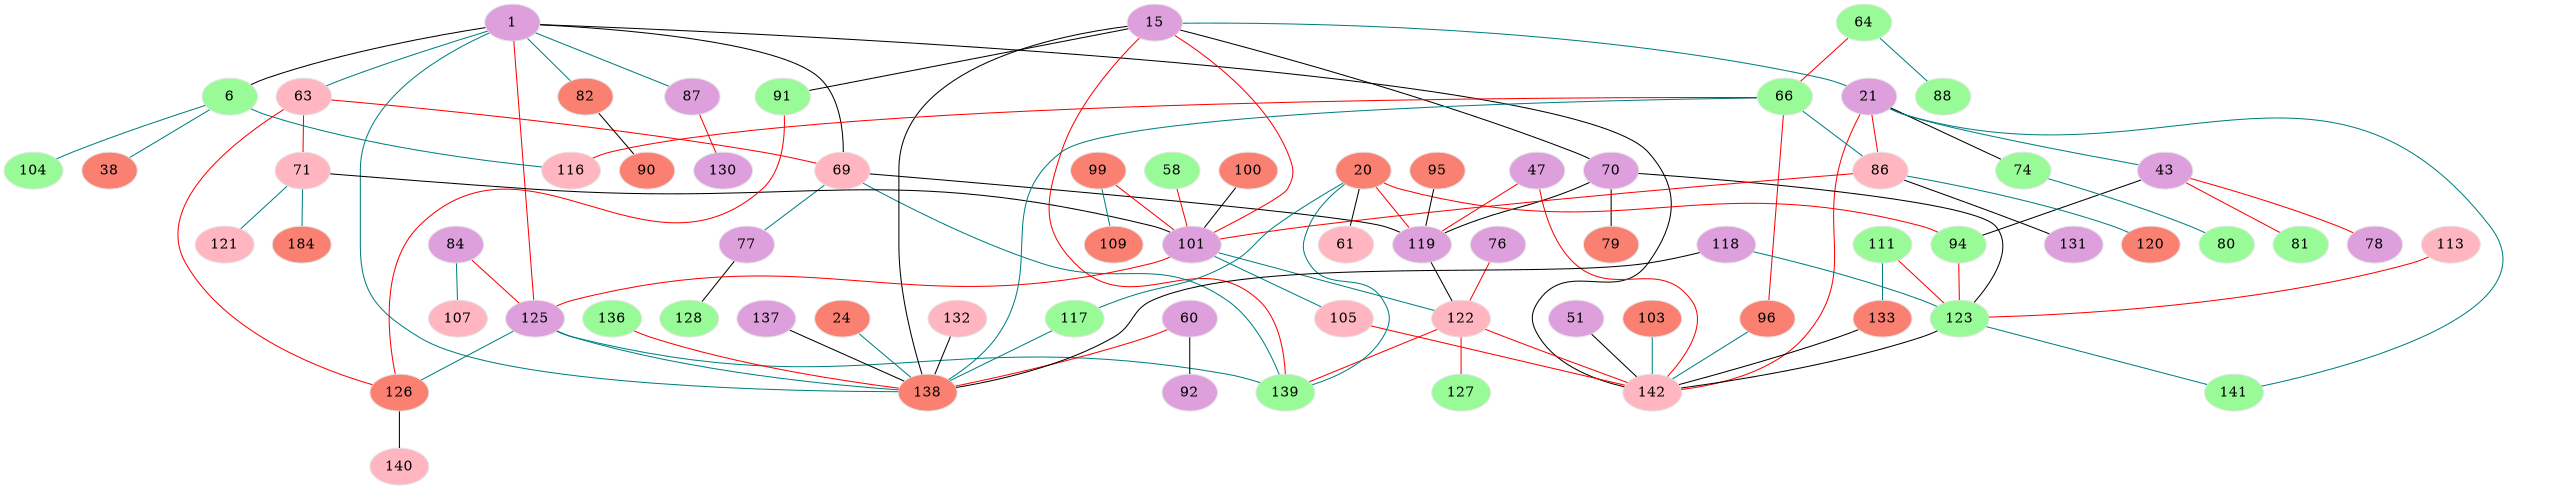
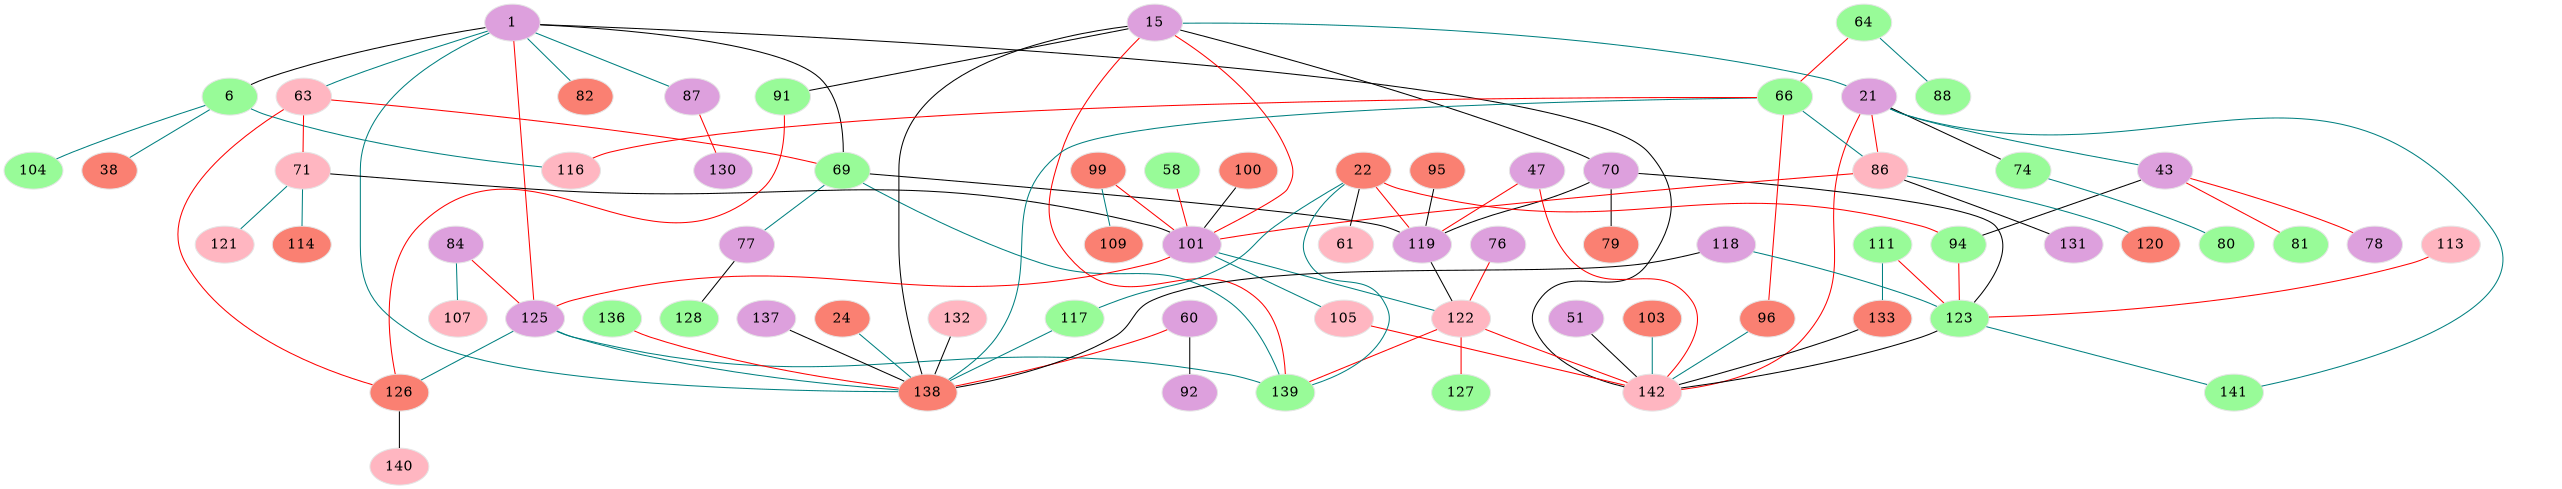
(647, 171) -> none
(842, 171) -> (842, 171)
(1363, 171) -> (1363, 171)
(302, 245) -> (302, 245)
